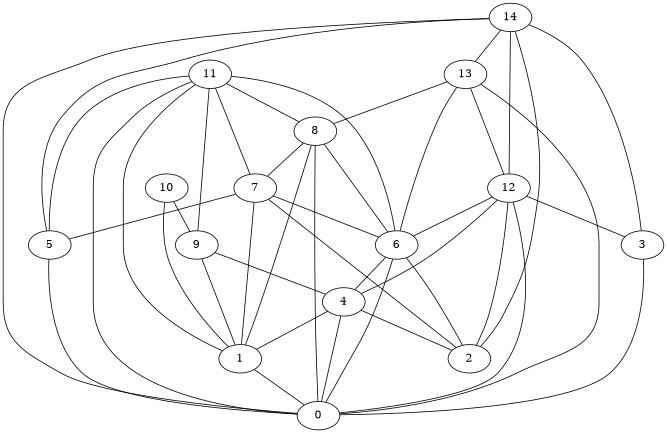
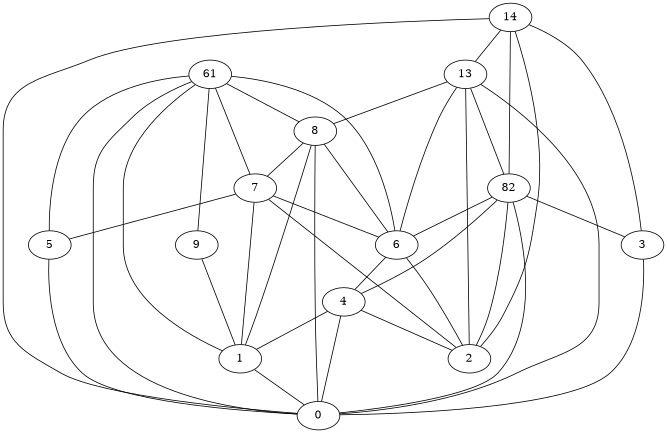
(209, 53) -> none
(210, 74) -> (210, 74)
(167, 188) -> none
(509, 188) -> (509, 188)
none -> (467, 216)
(276, 275) -> none
(364, 333) -> none
